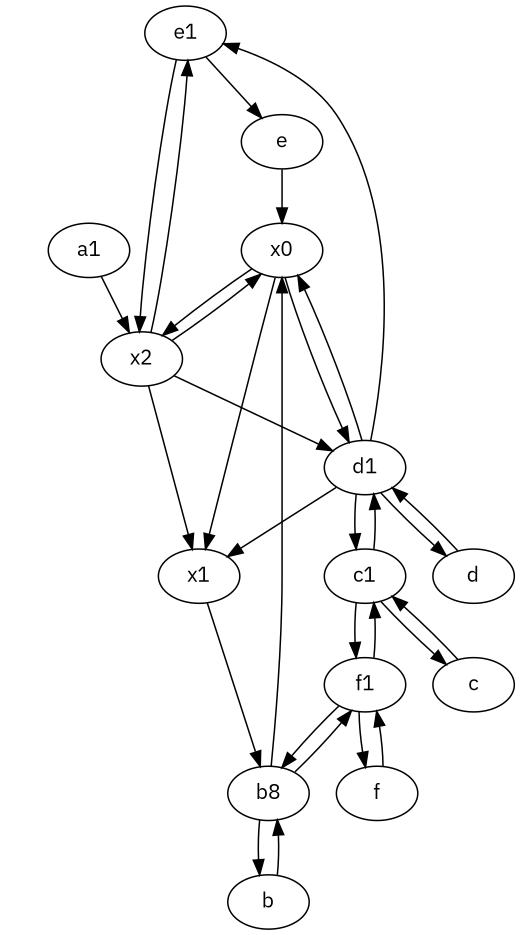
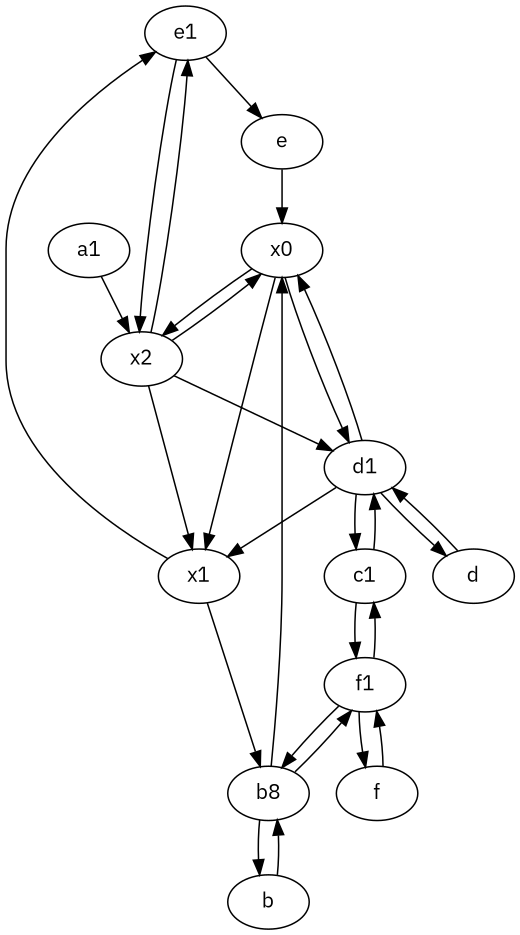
(375, 214) -> (6, 317)
(474, 685) -> none
